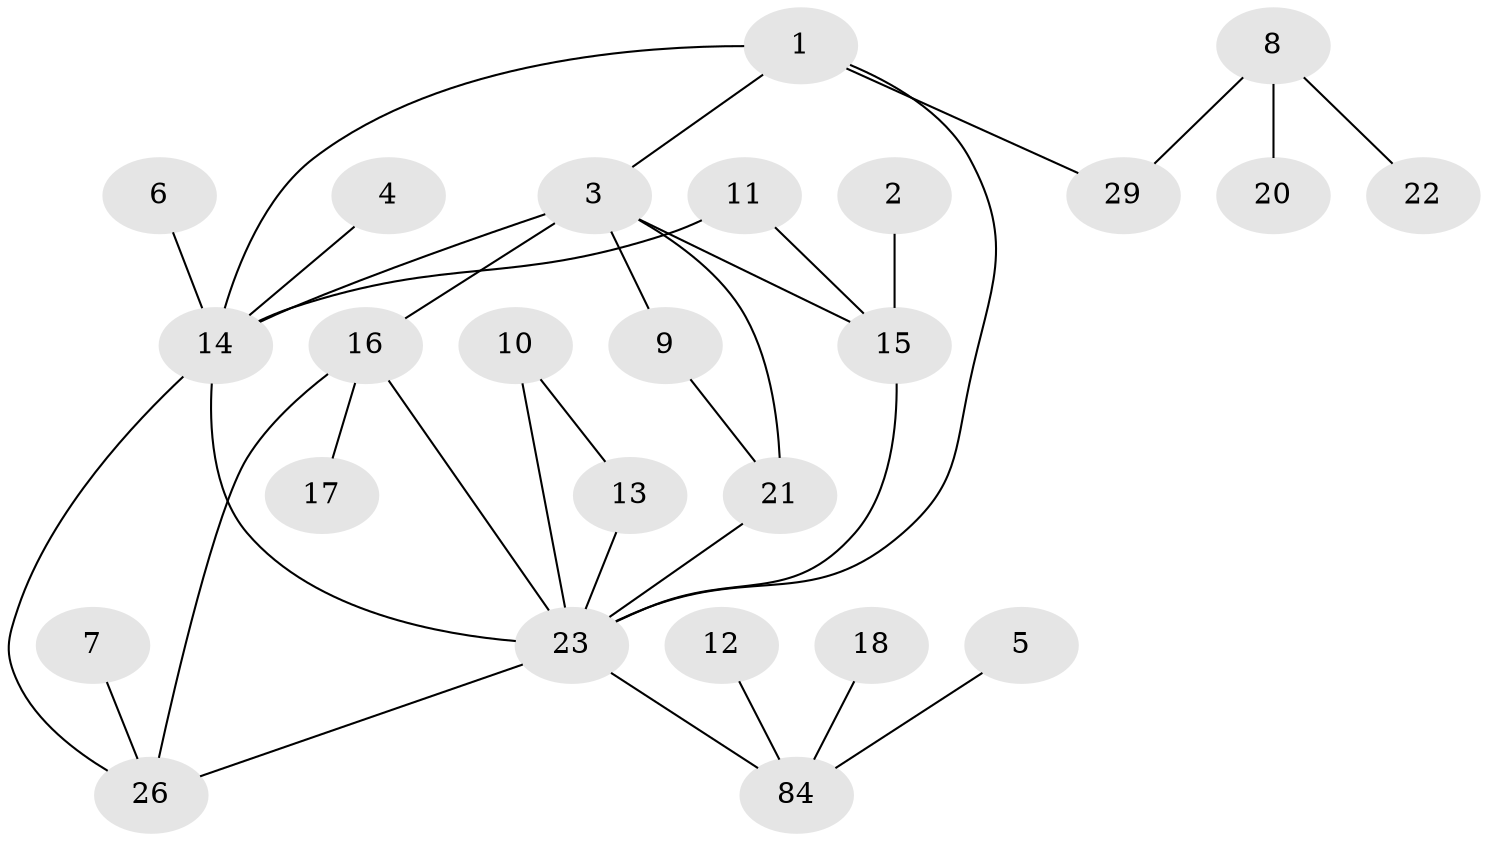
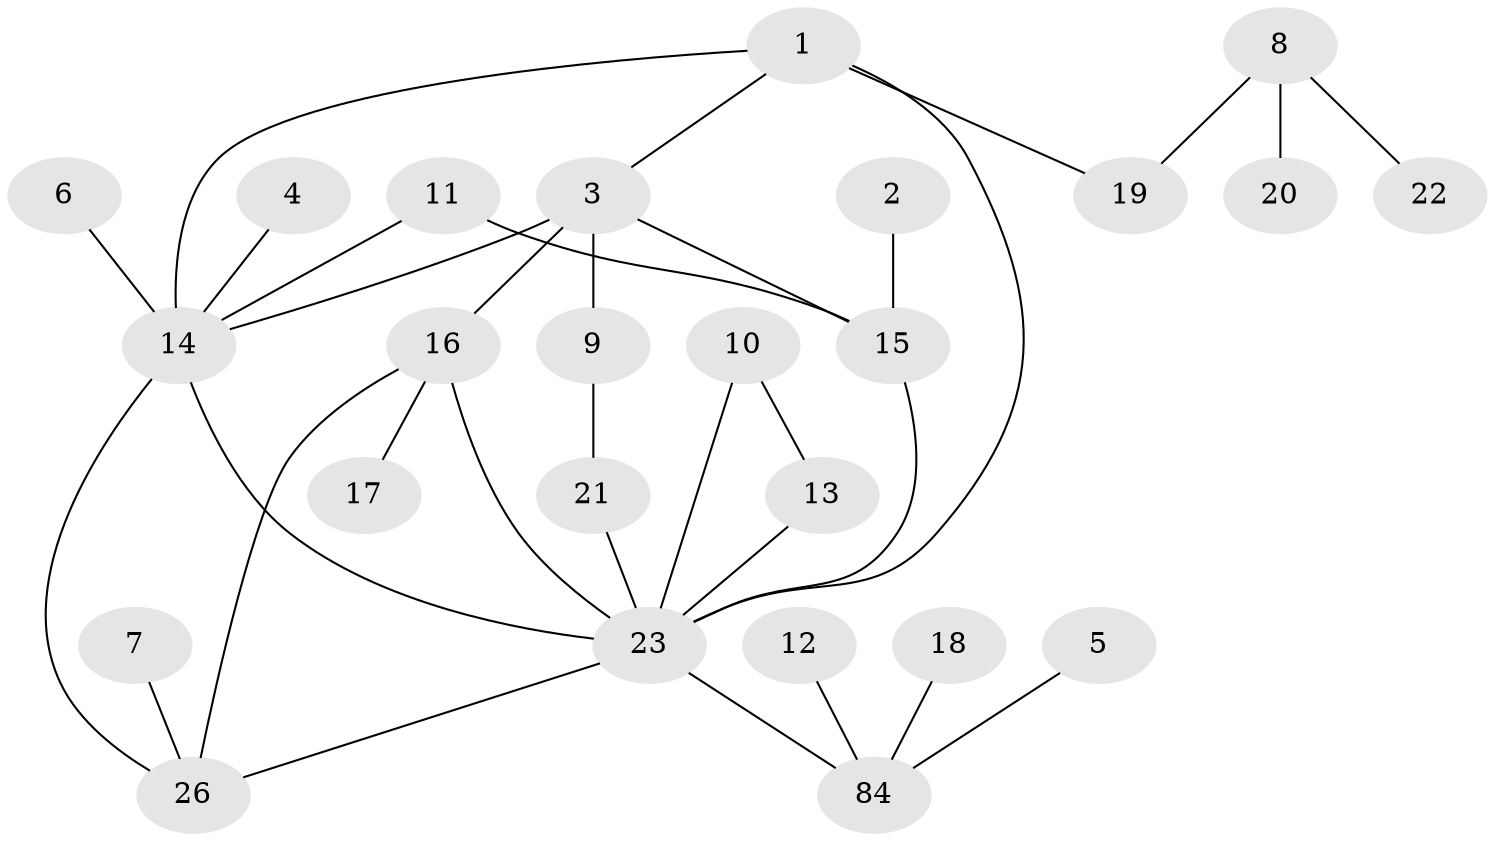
(1124, 196) -> (1130, 196)
(745, 317) -> none
